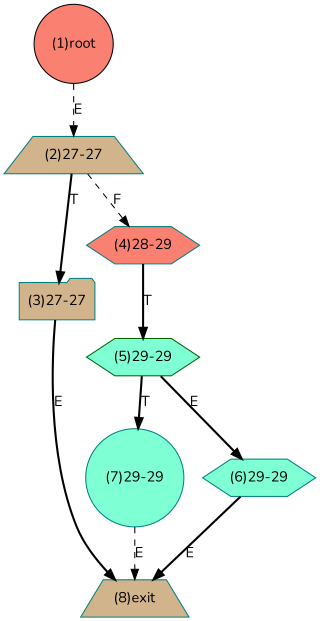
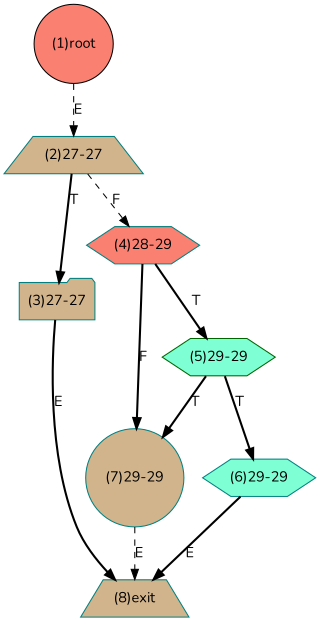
none -> (140, 341)
(194, 402) -> (240, 402)
(135, 478) -> (135, 478)
